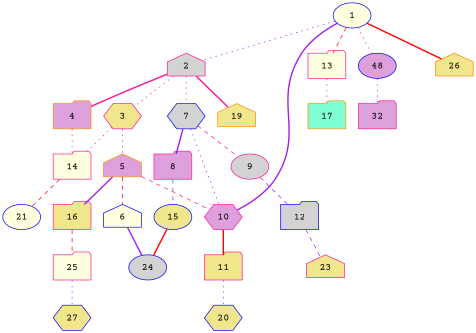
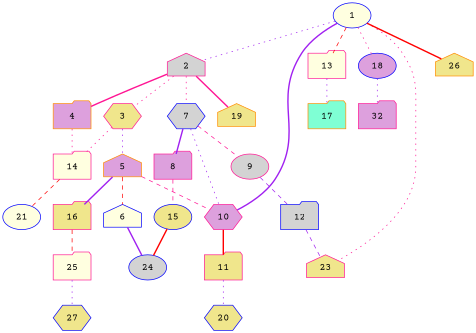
(377, 66) -> (377, 66)
none -> (416, 149)
(173, 187) -> (173, 187)
